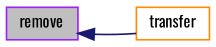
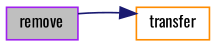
(115, 34) -> (99, 13)
